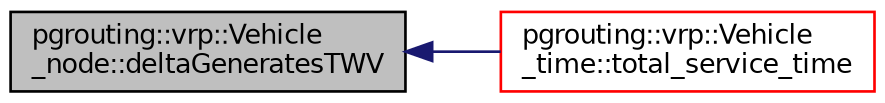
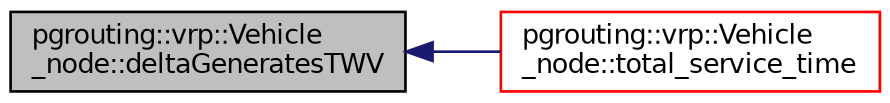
(688, 52) -> (690, 52)
